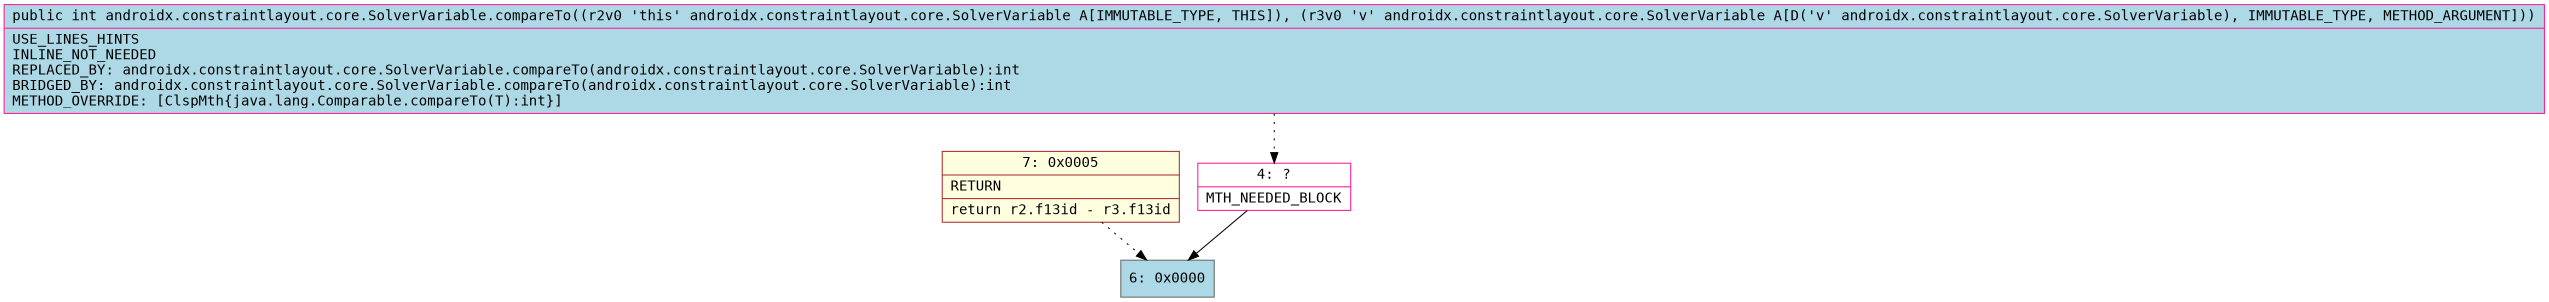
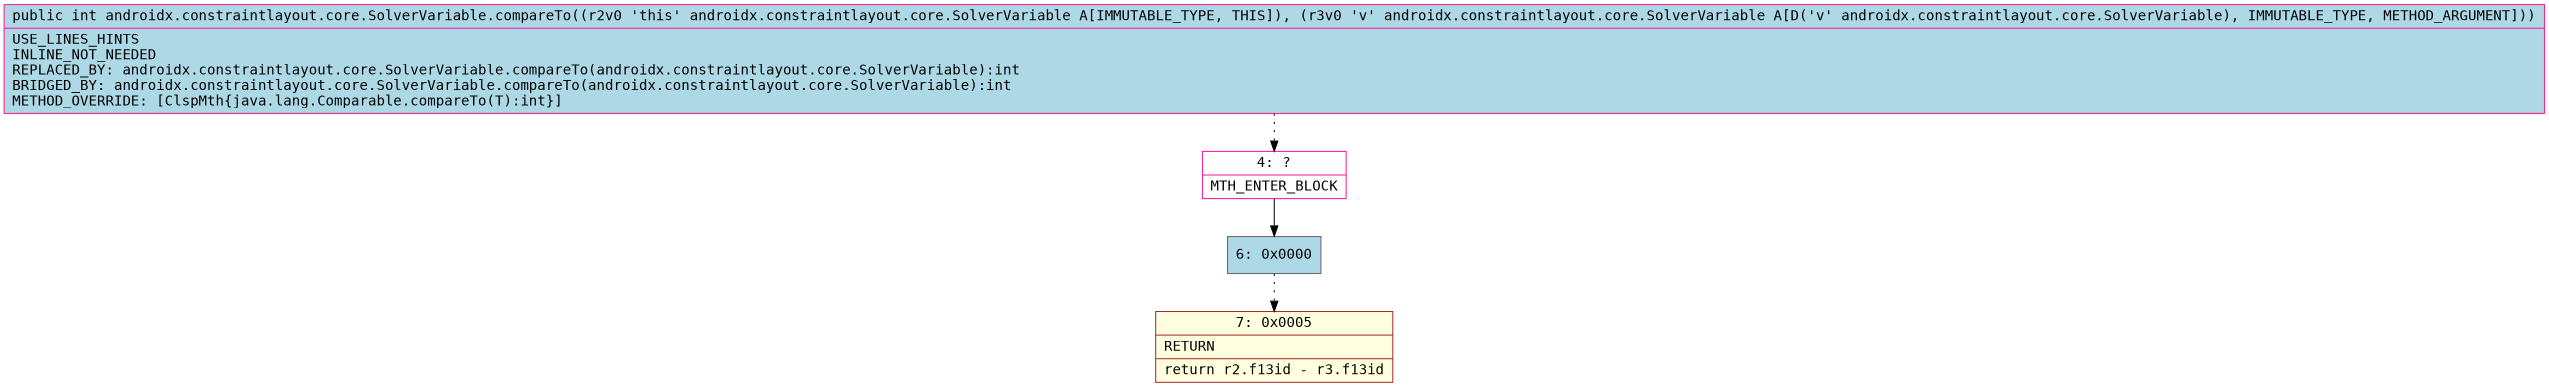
(1274, 198) -> (1274, 186)
(1120, 238) -> (1274, 287)
